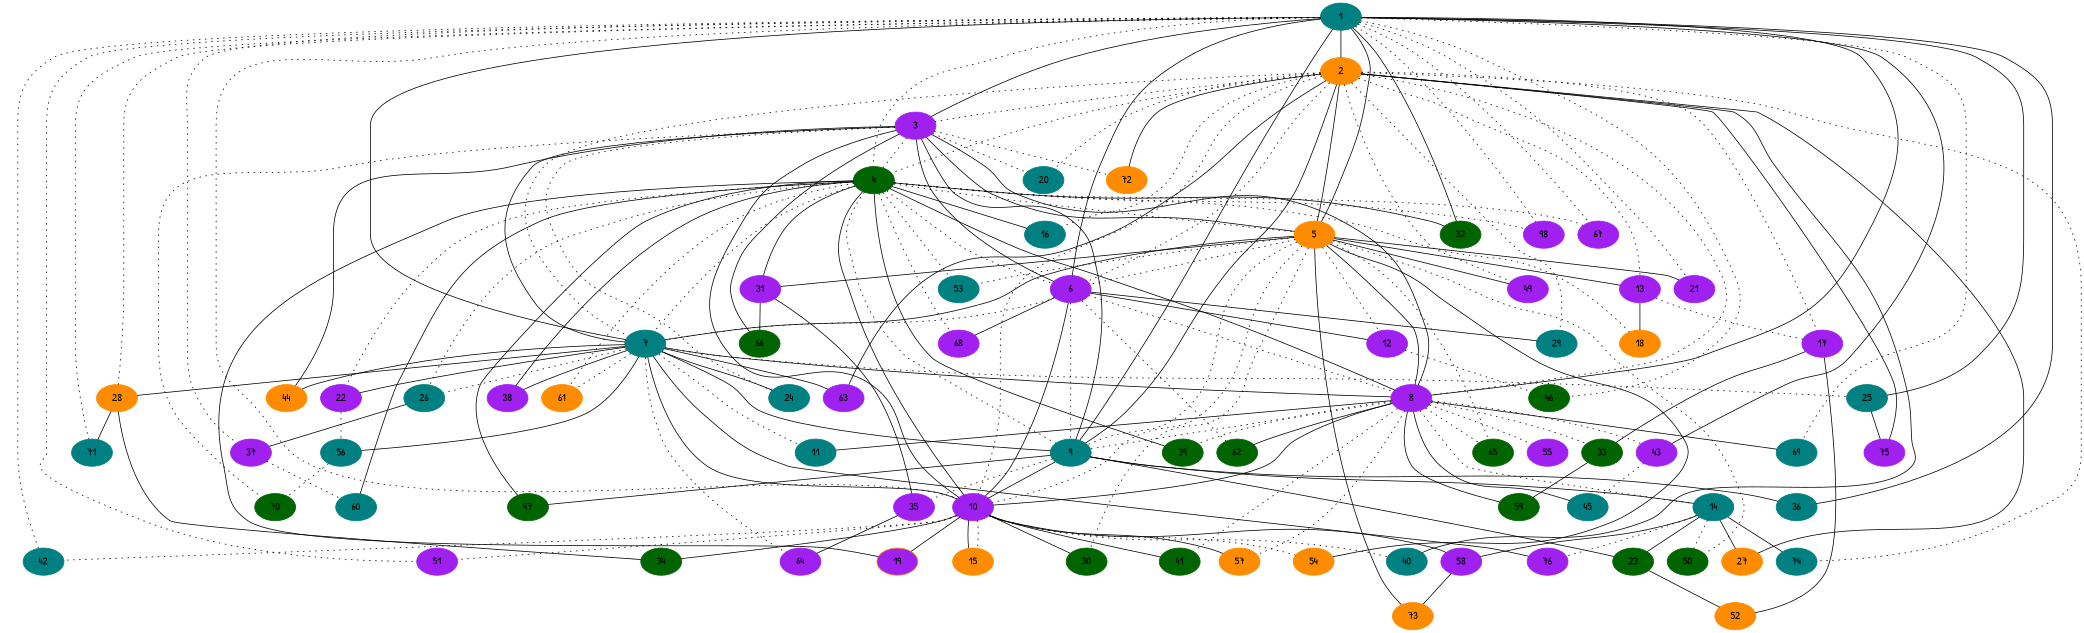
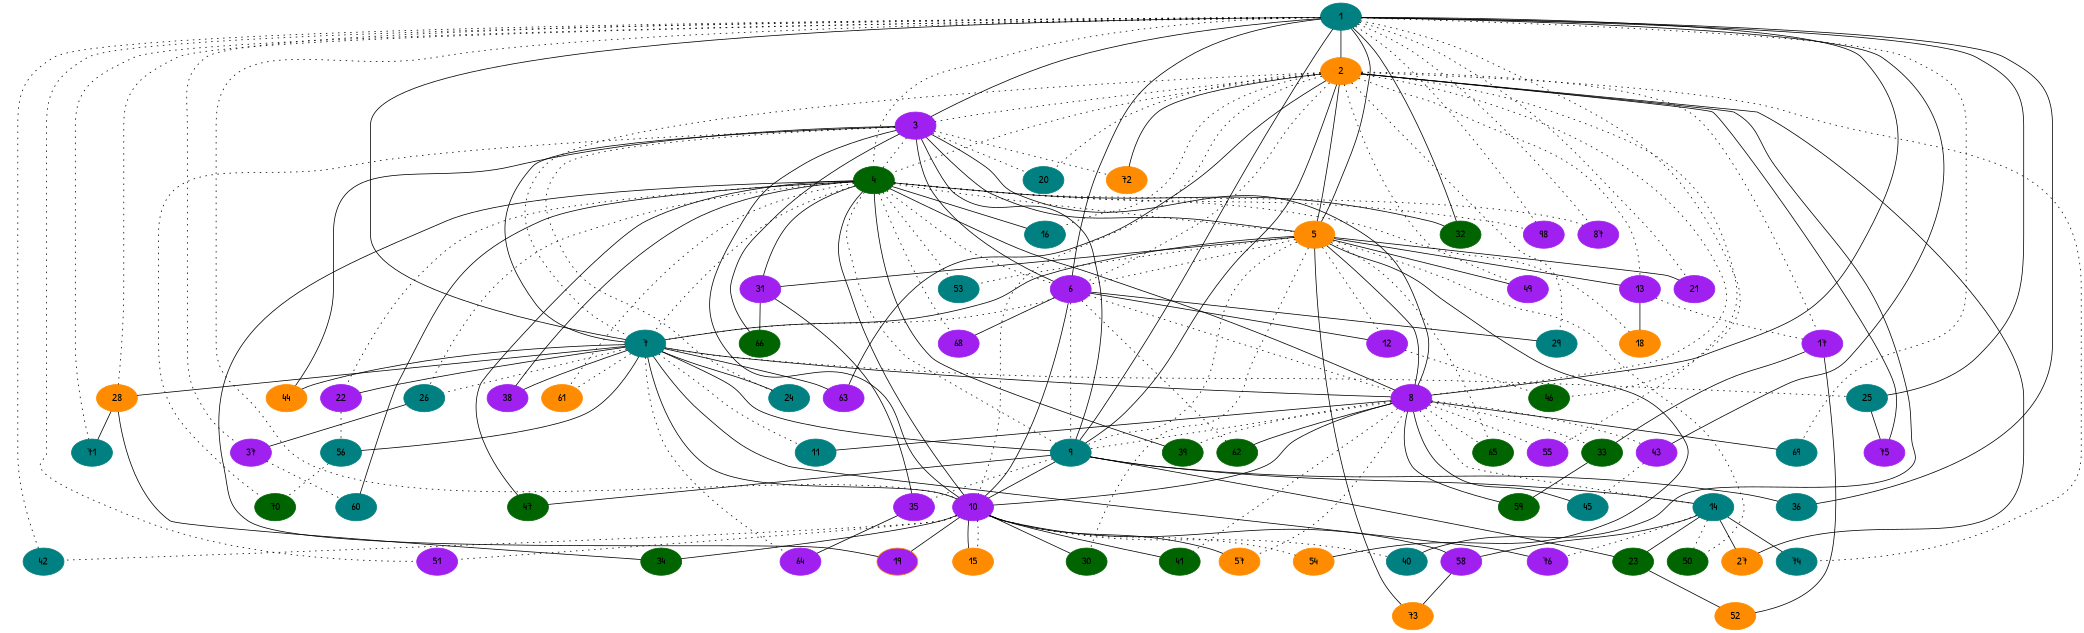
none -> (1692, 186)
(1598, 235) -> (1598, 235)
(1206, 410) -> none
